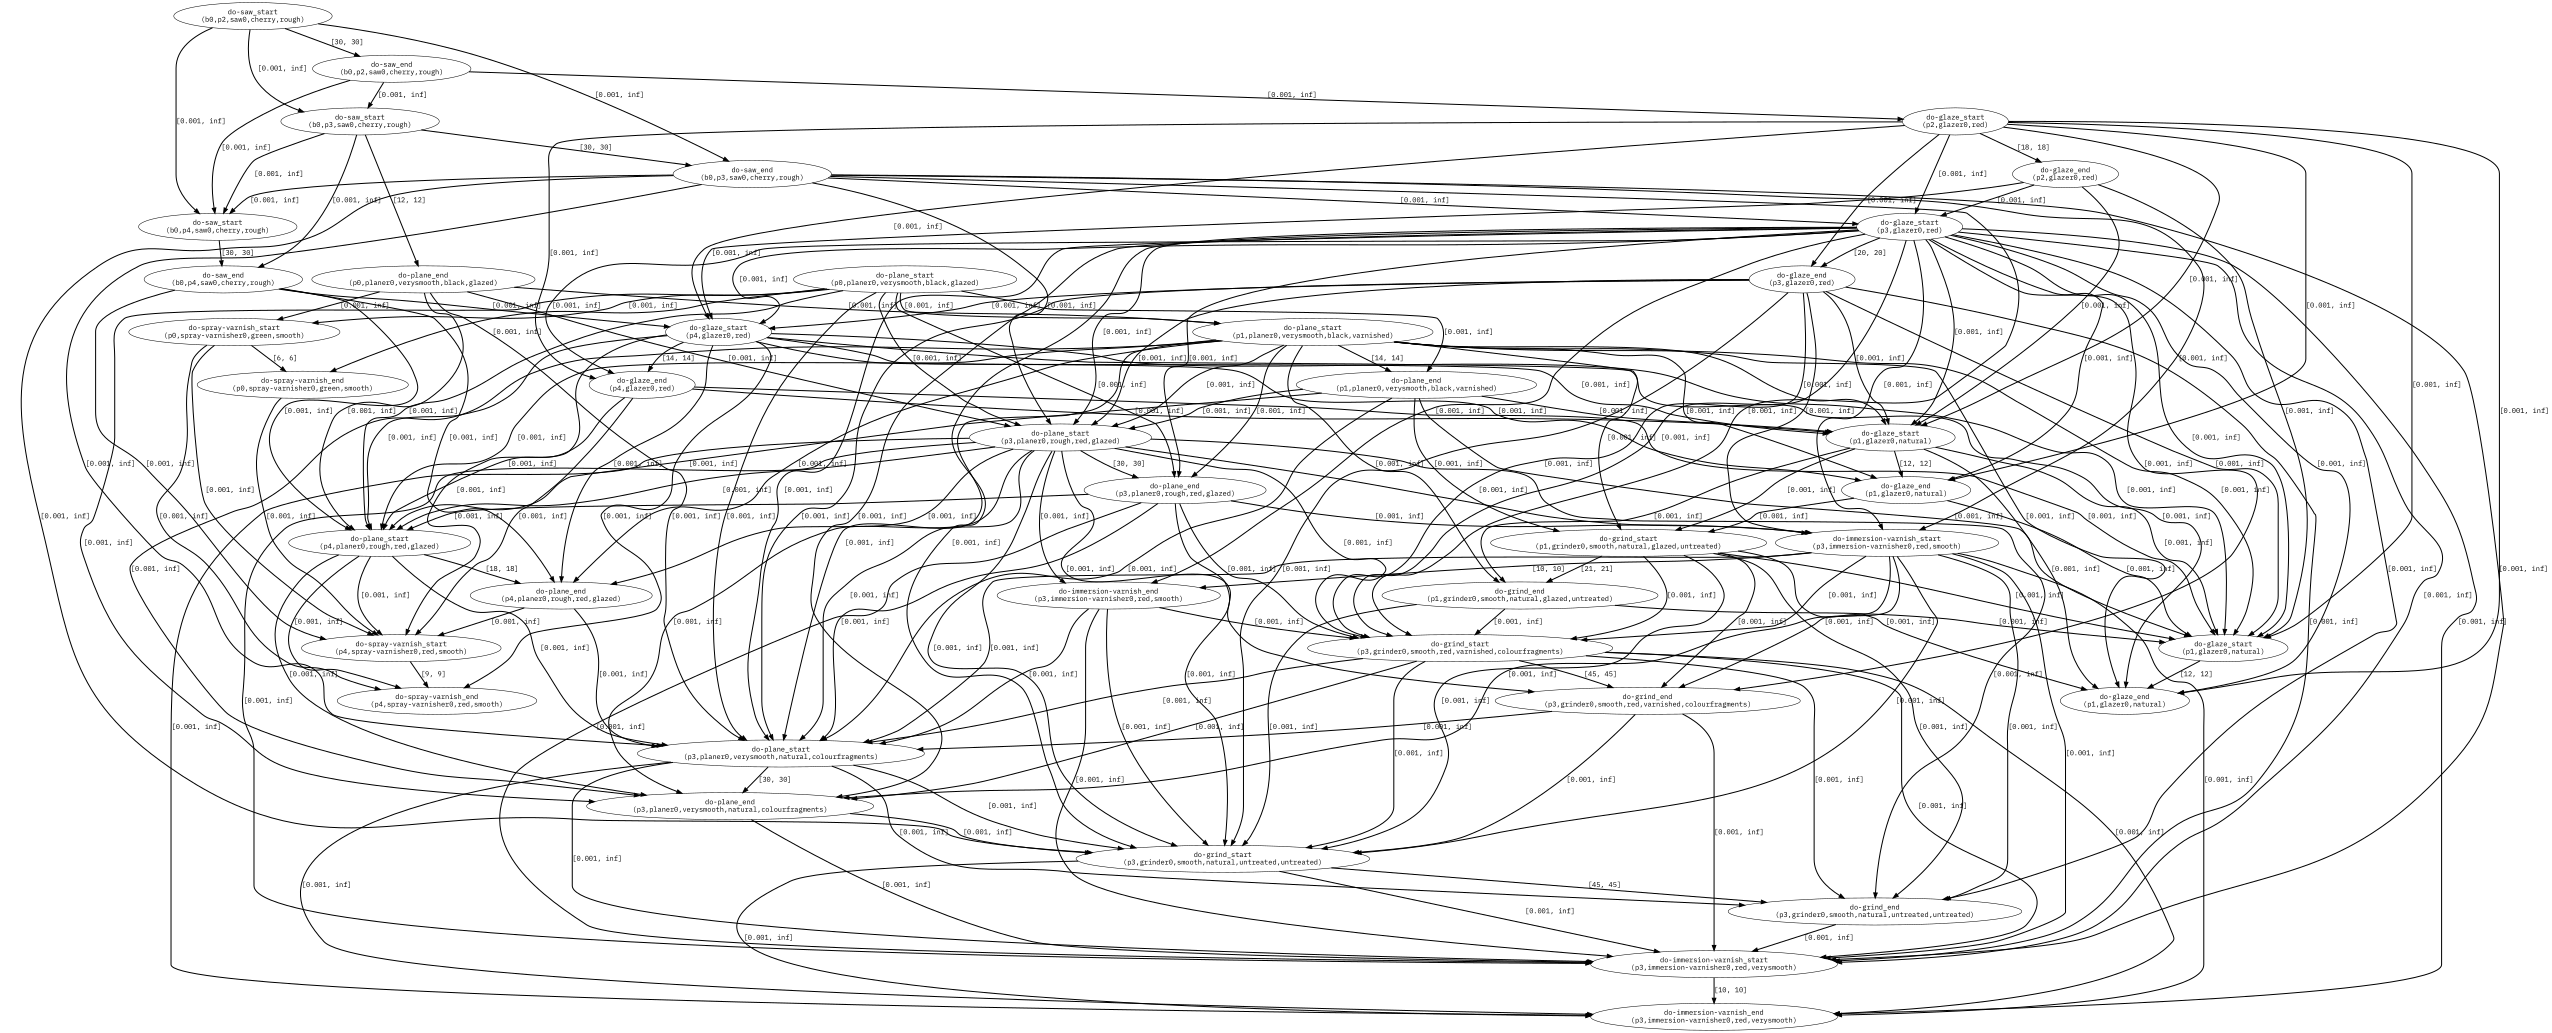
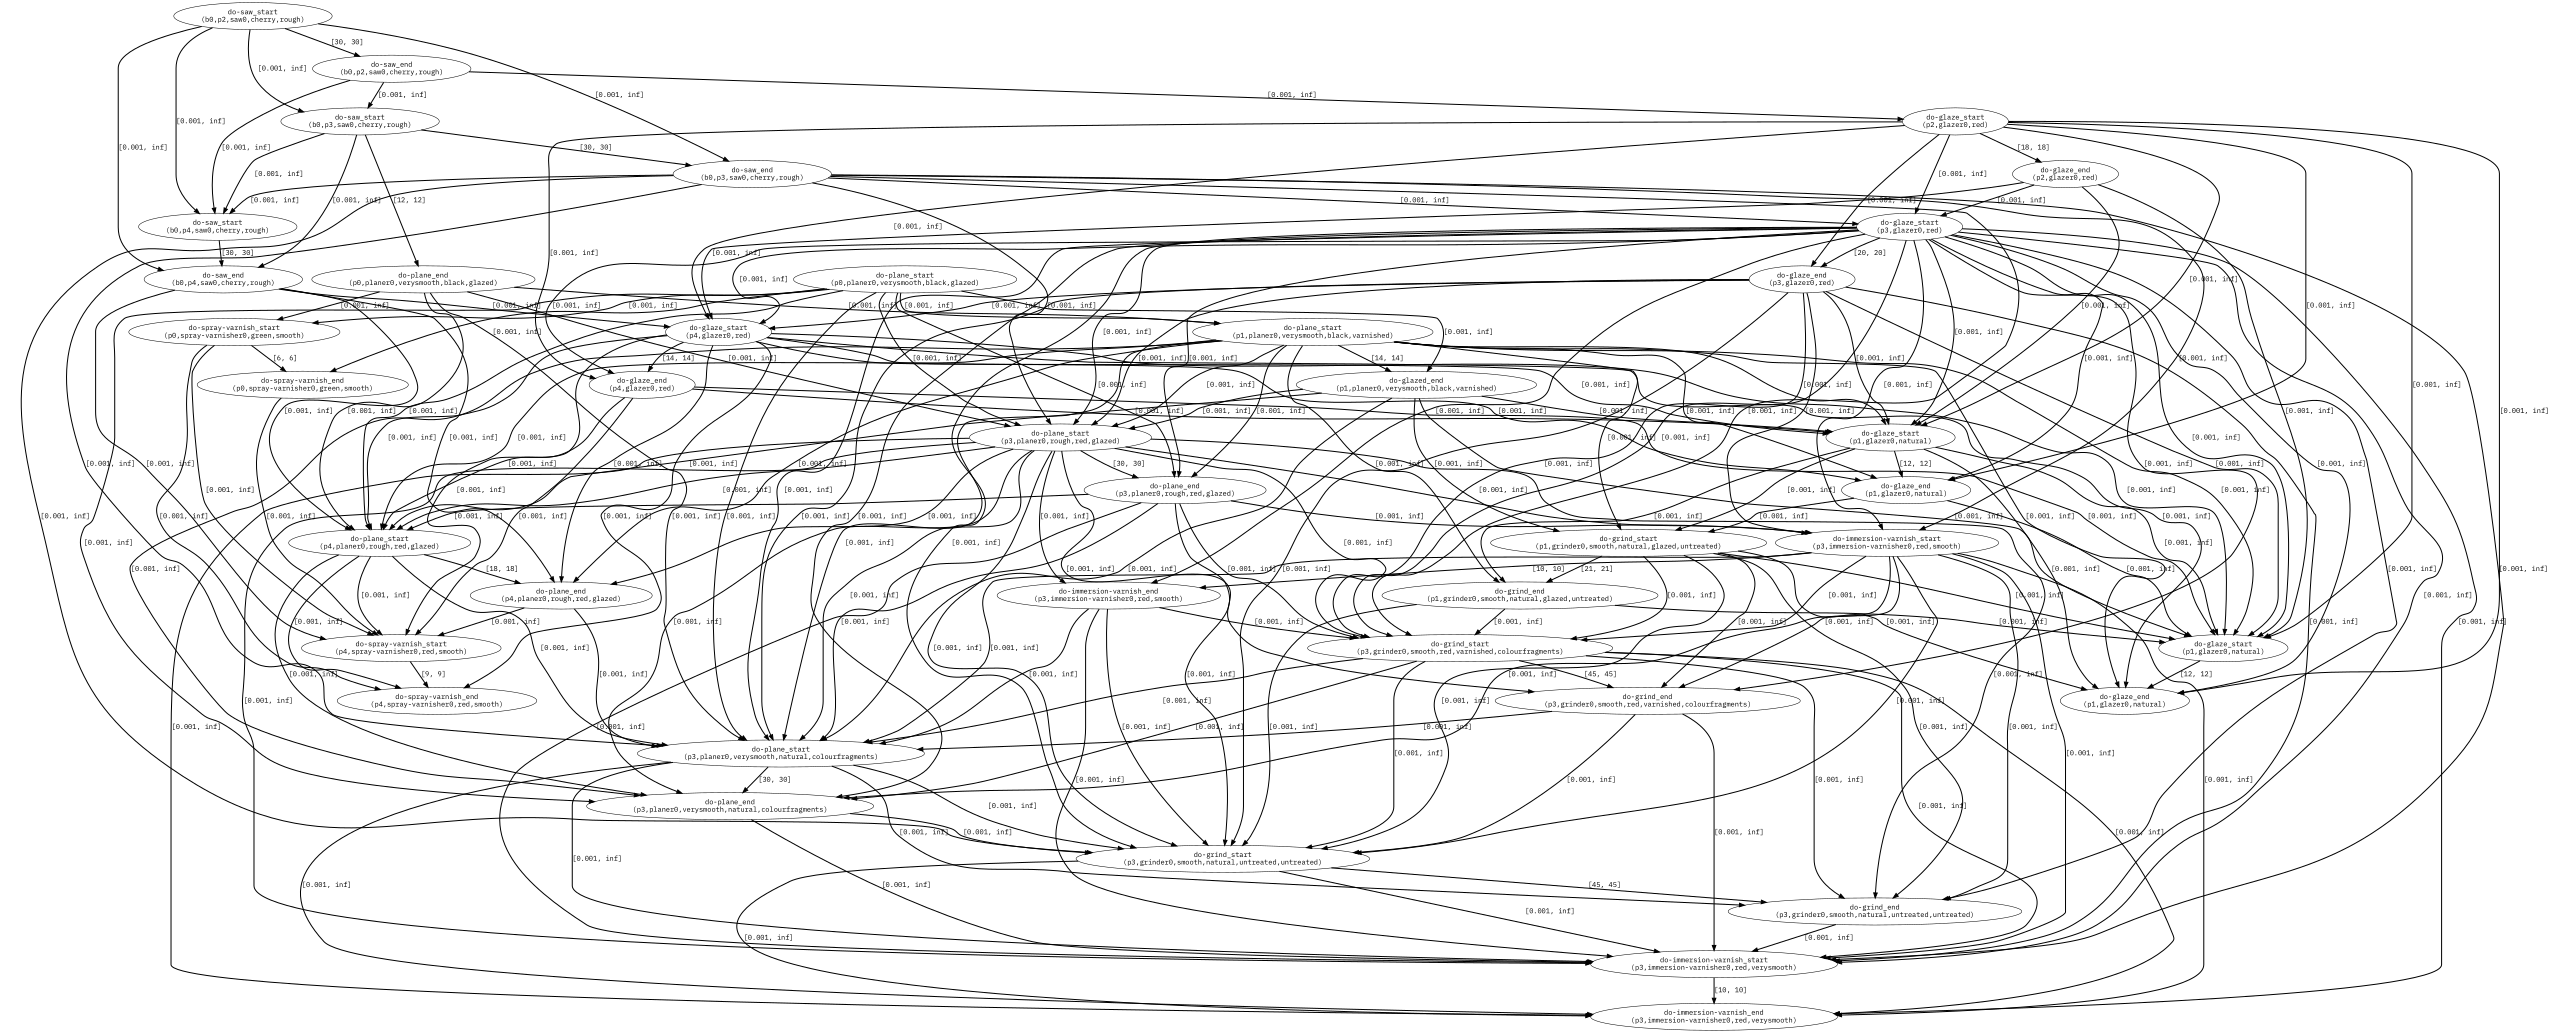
none -> (118, 130)
(1416, 385) -> (1416, 385)
